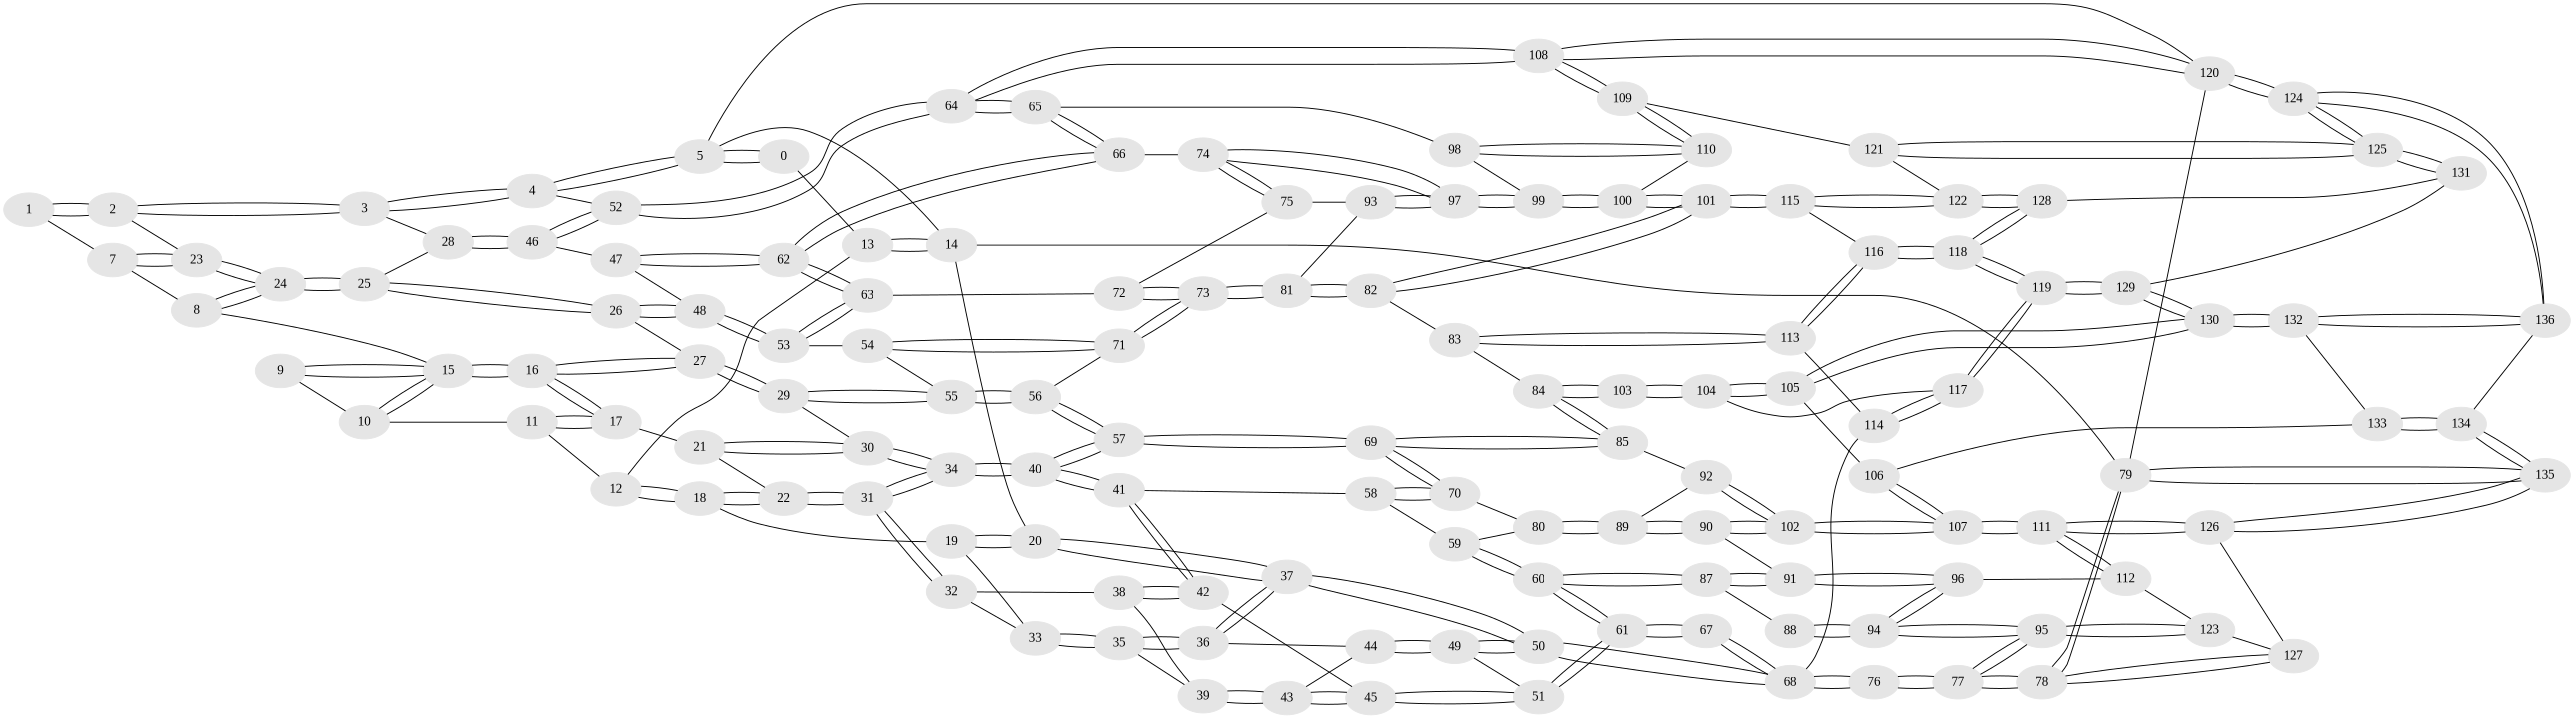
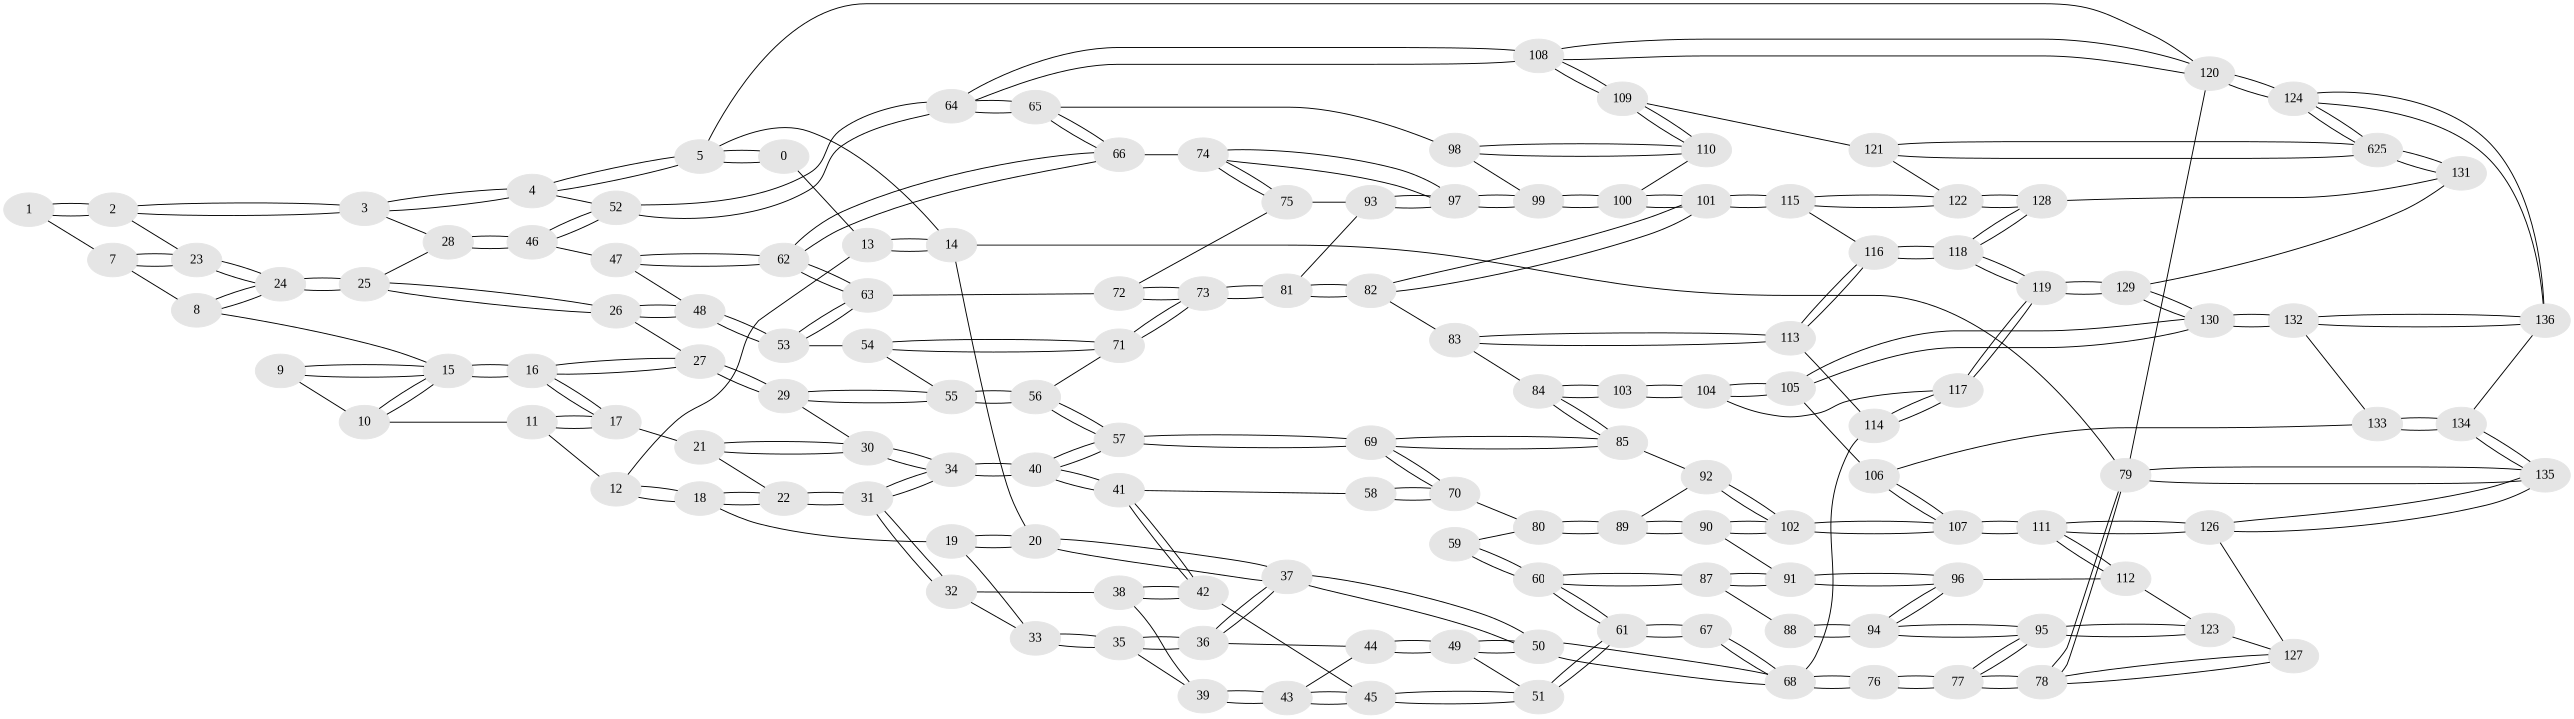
(2377, 150) -> (2377, 150)
(1413, 519) -> none
